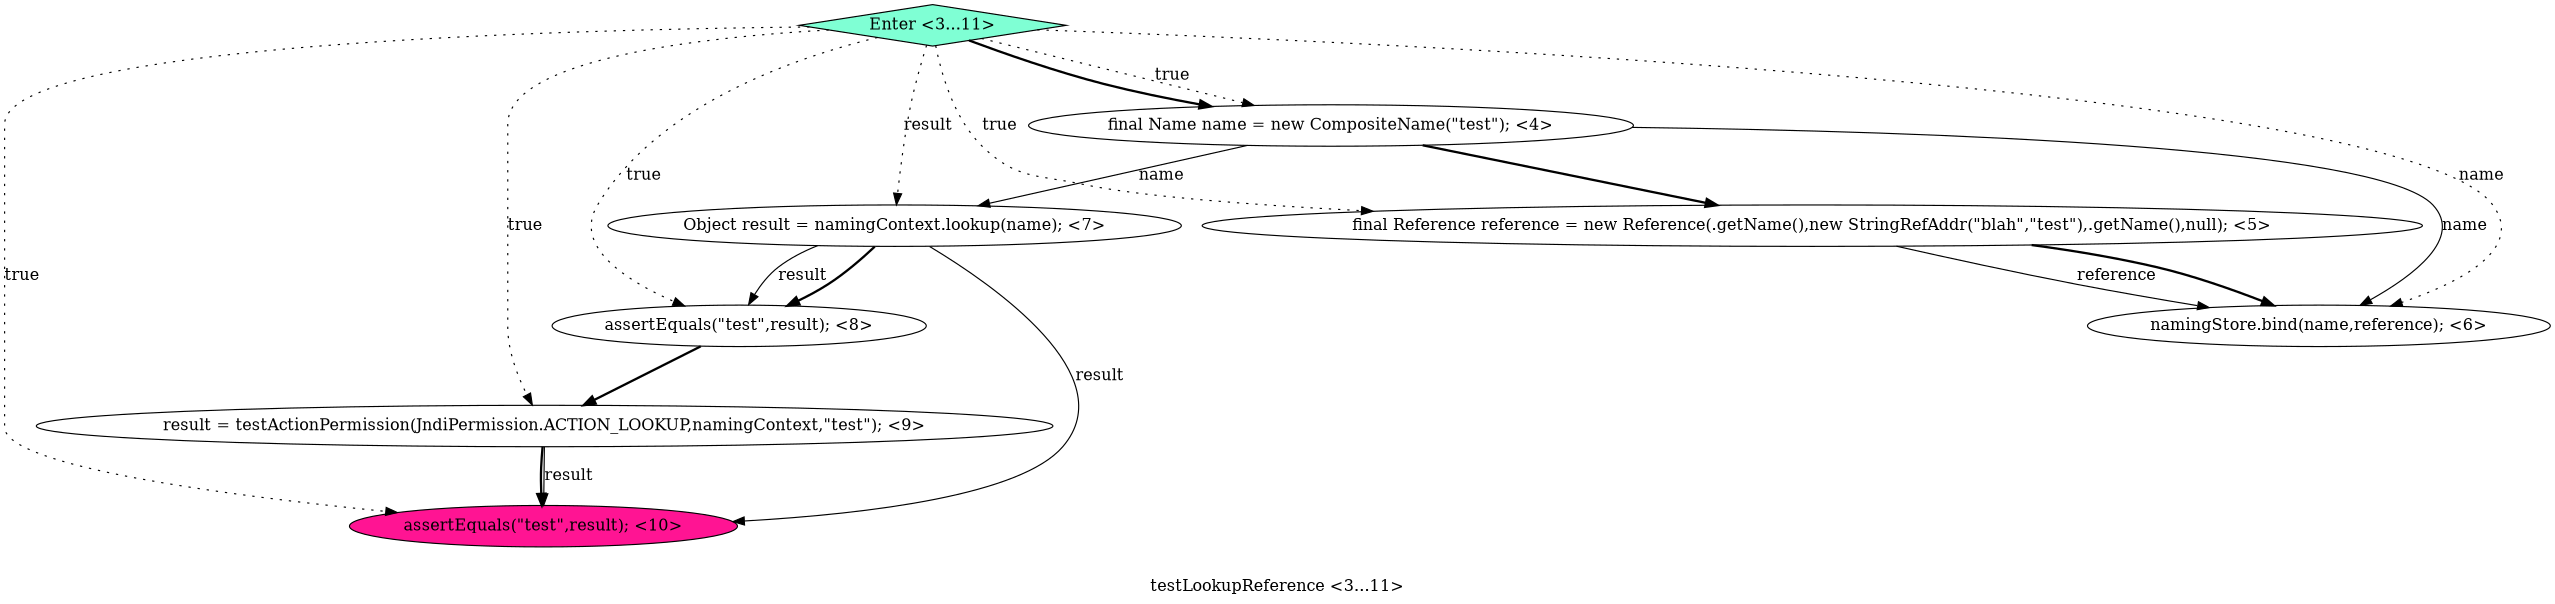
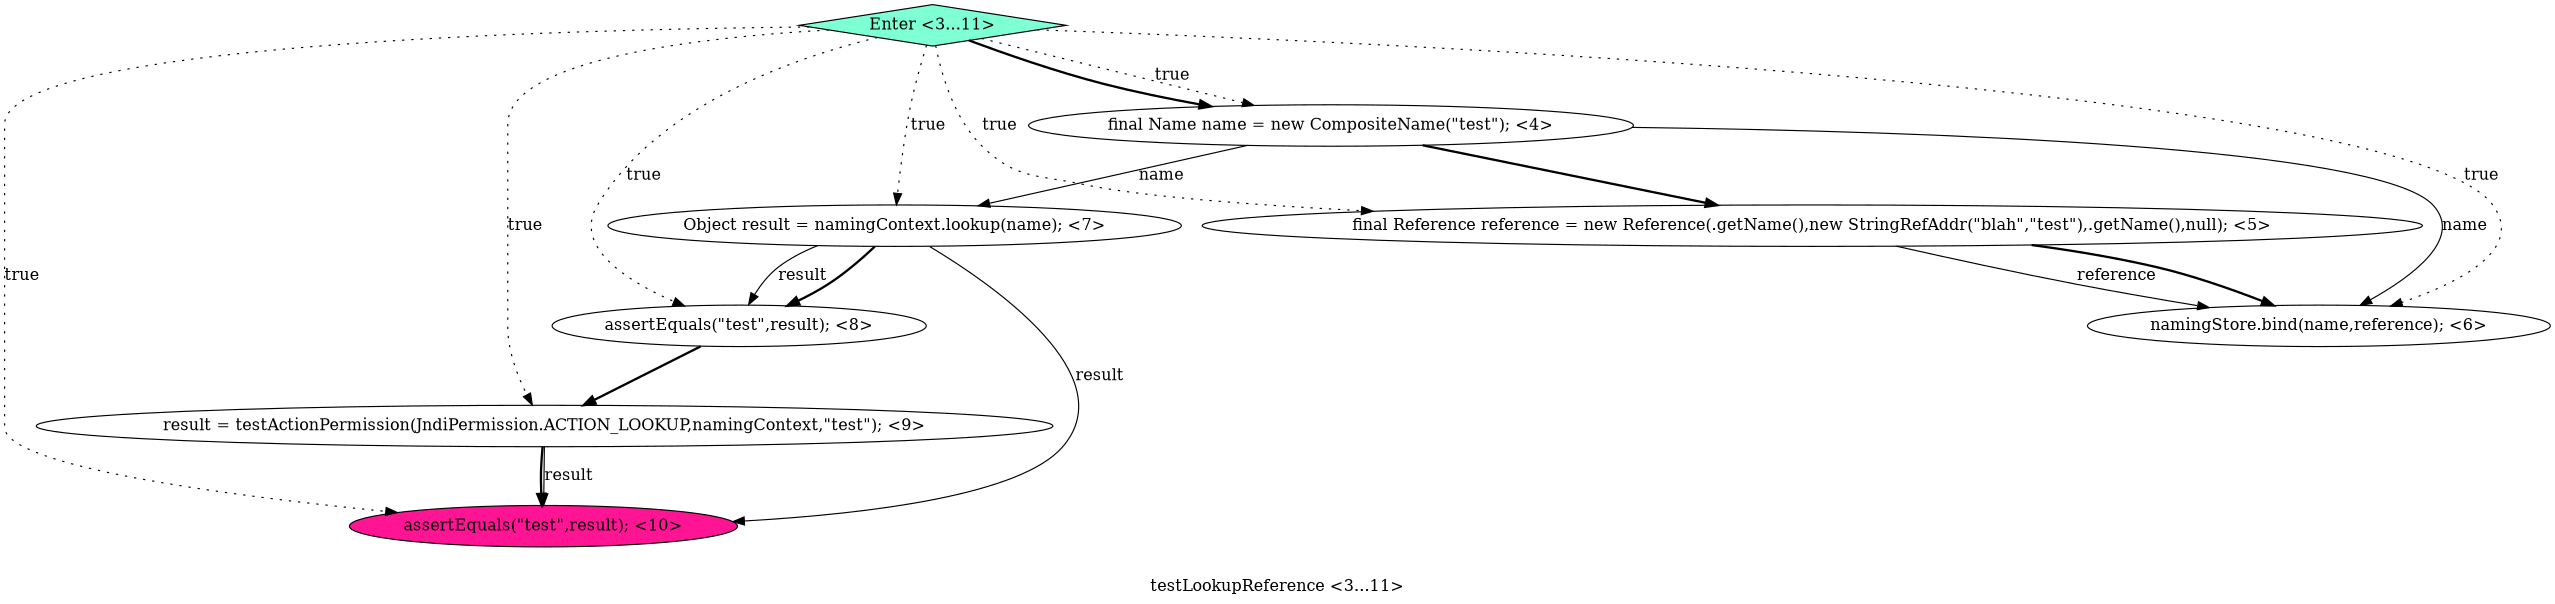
(929, 126) -> (929, 126)
(2482, 176) -> (2482, 176)
